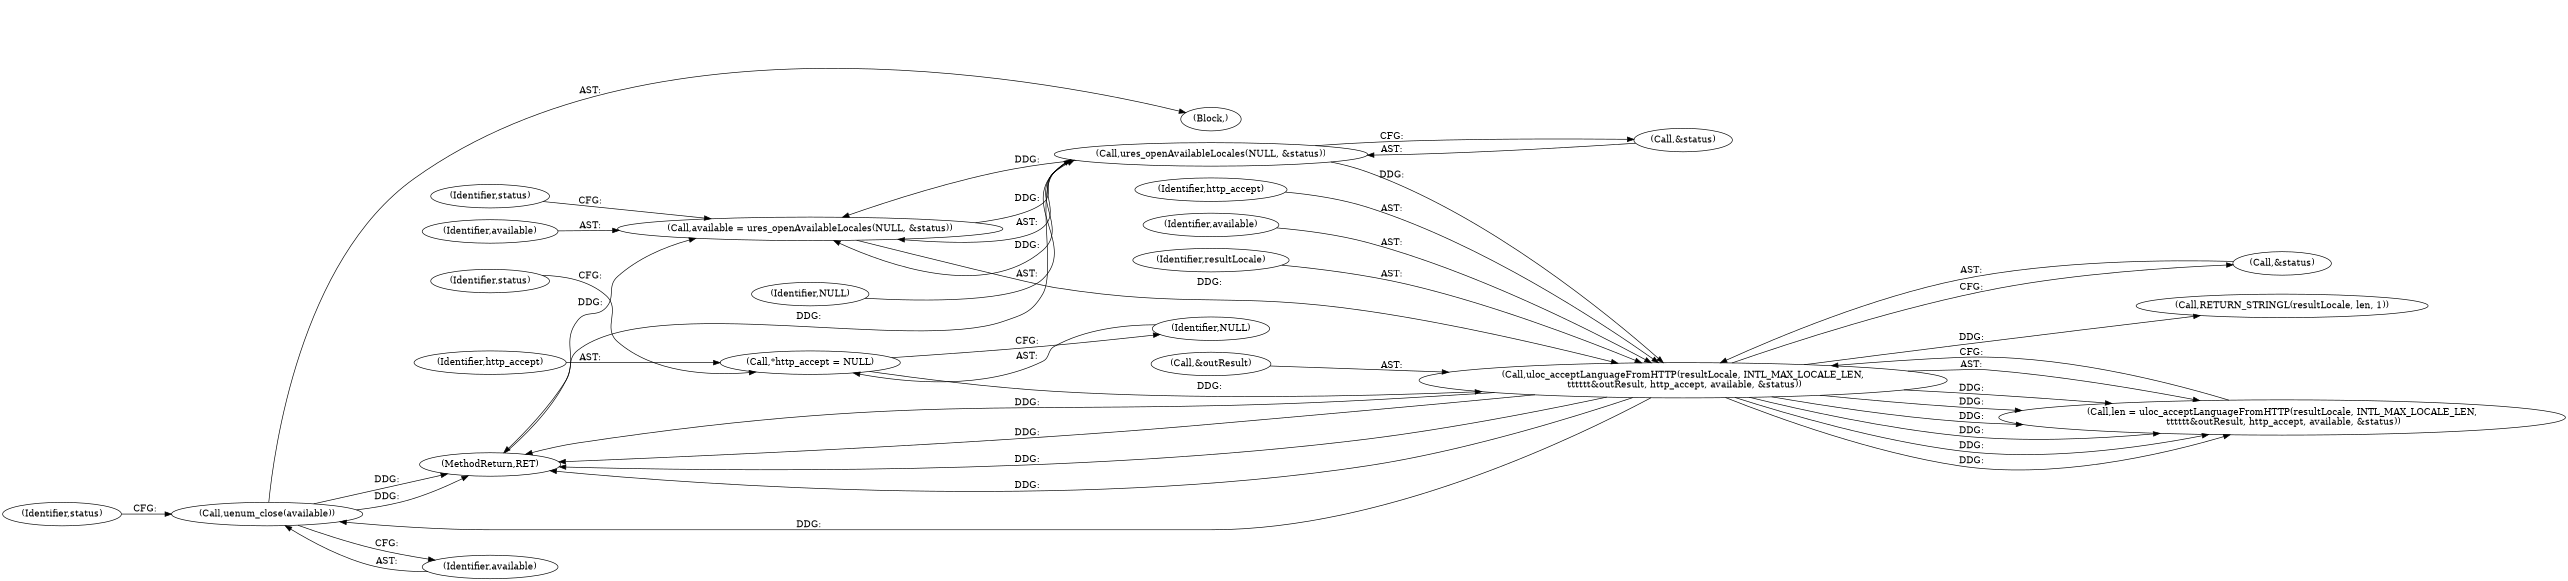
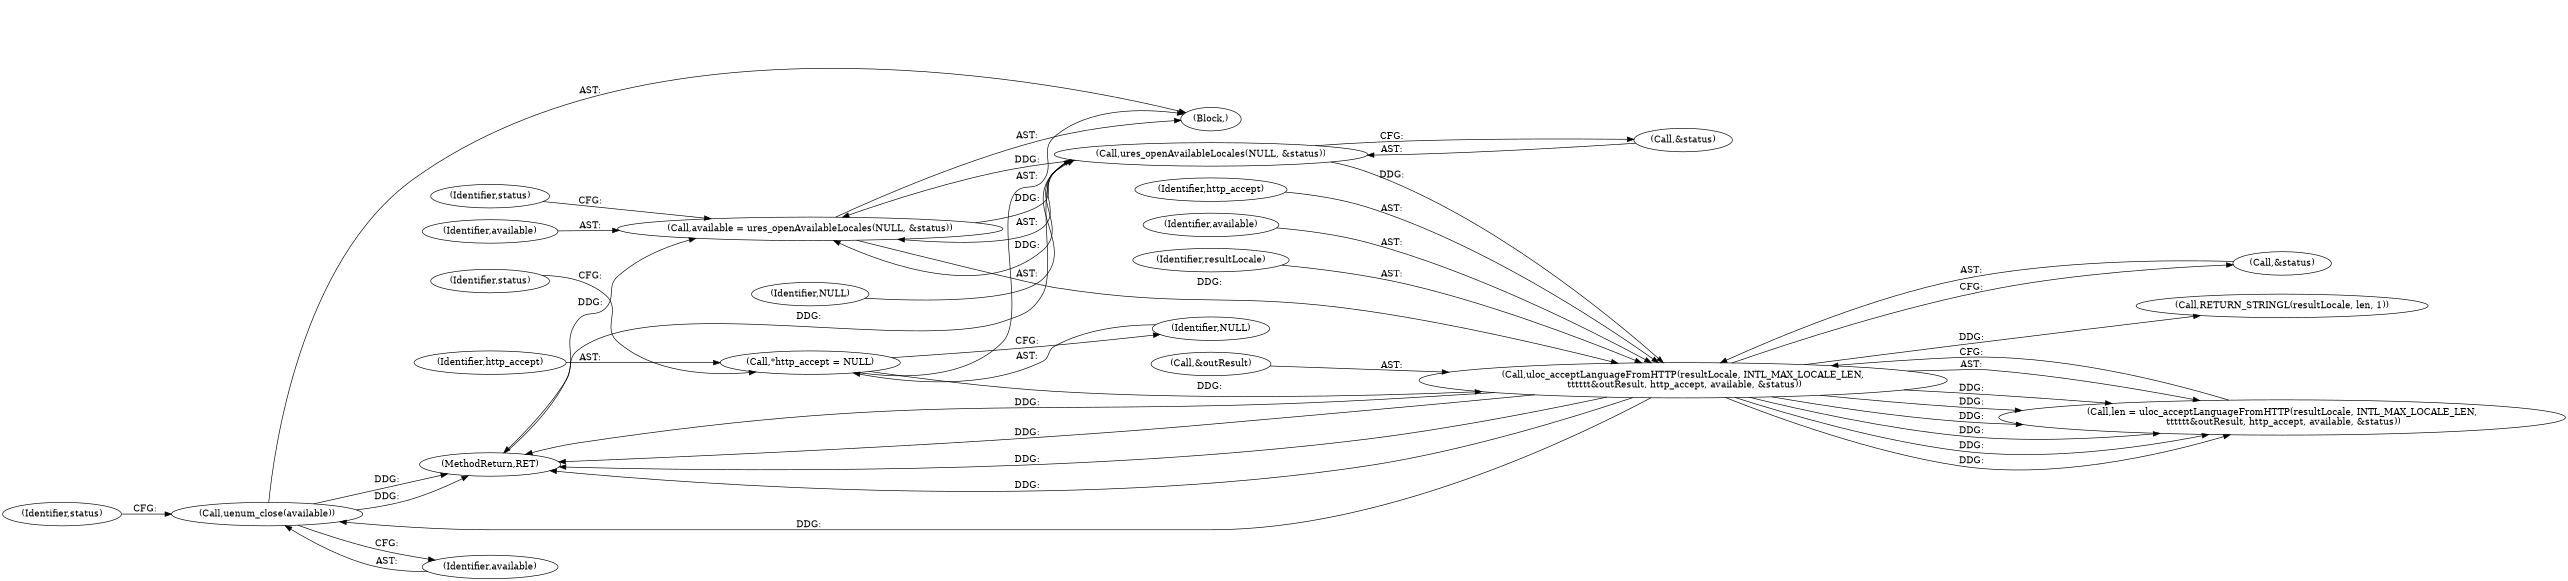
none -> (1000, 152)
none -> (1009, 253)
